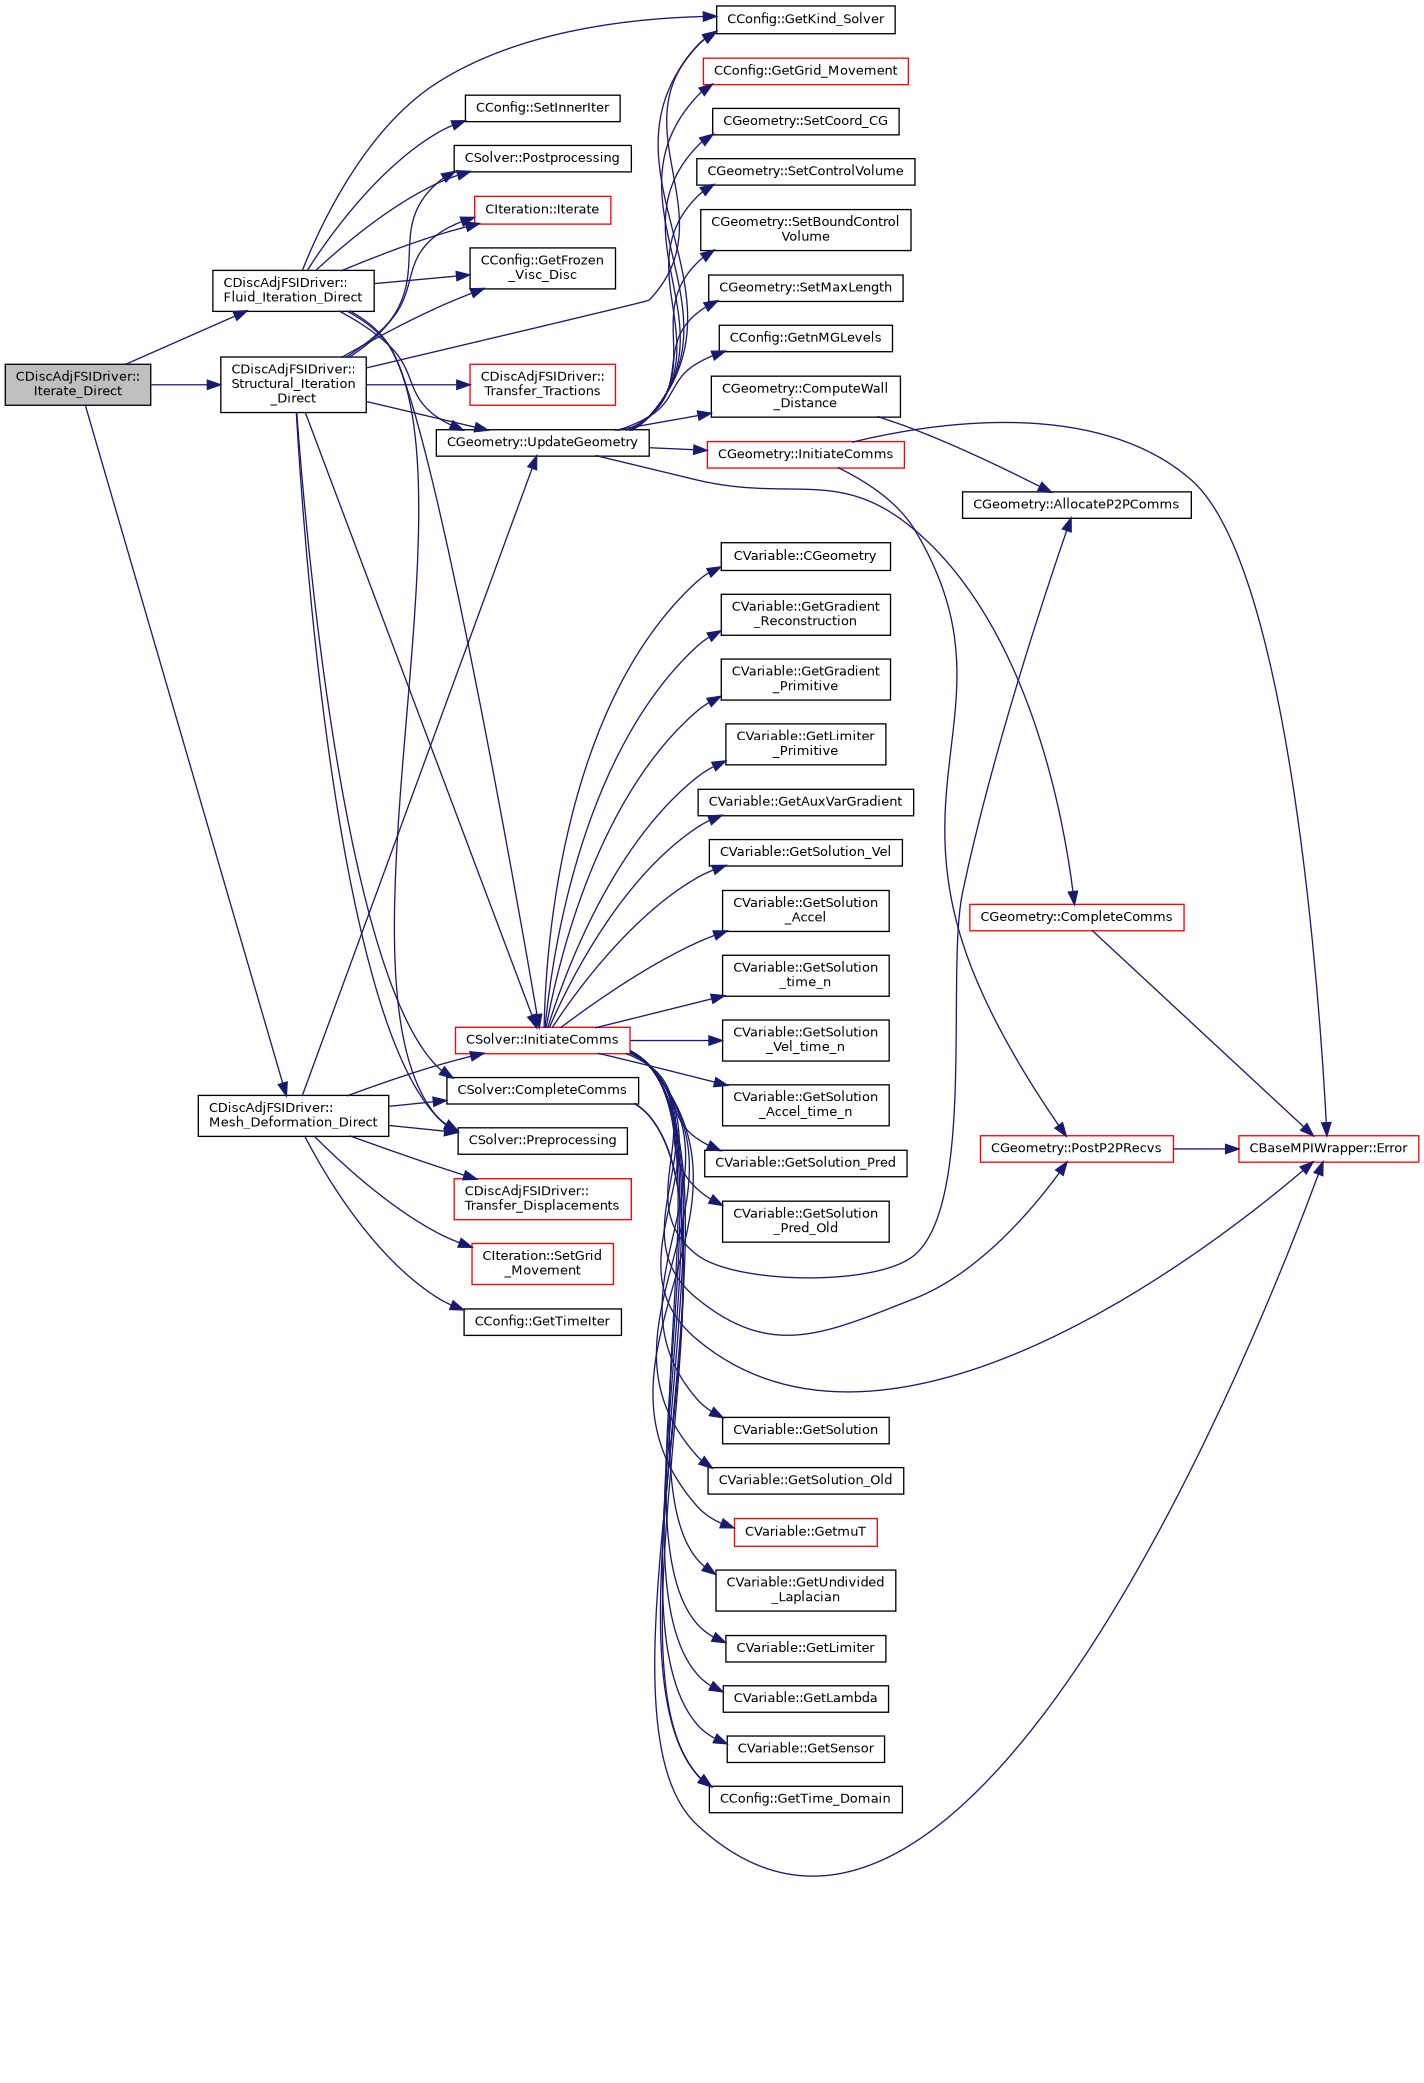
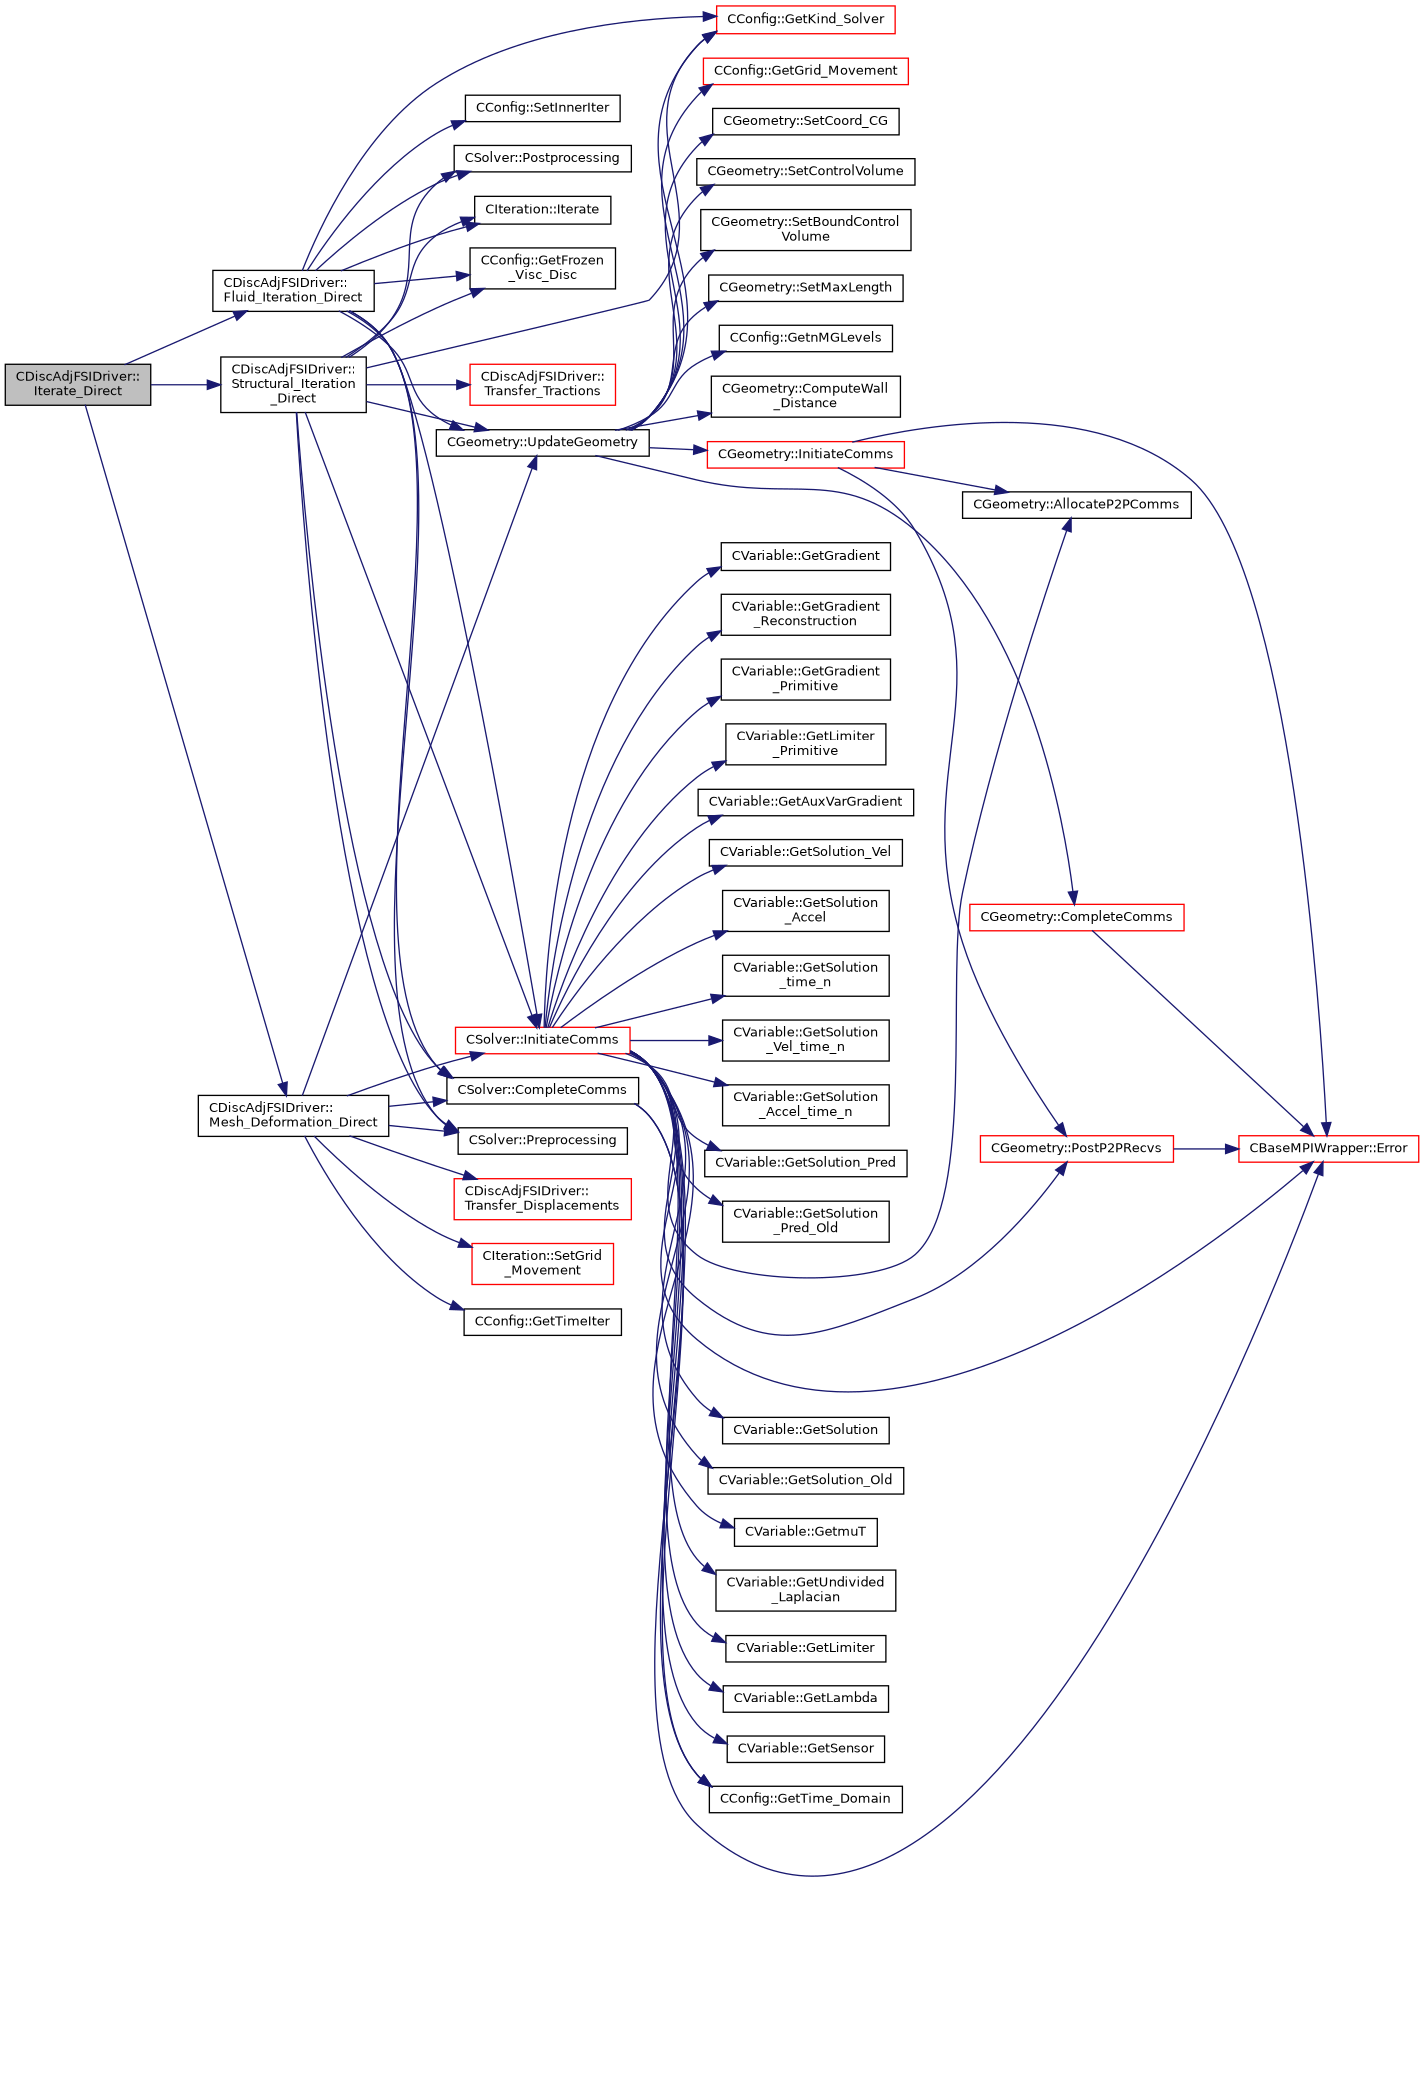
(806, 20) -> (806, 20)
(543, 210) -> (543, 210)
(960, 448) -> (935, 479)
(806, 557) -> (806, 557)
none -> (408, 684)
(806, 1532) -> (806, 1532)
